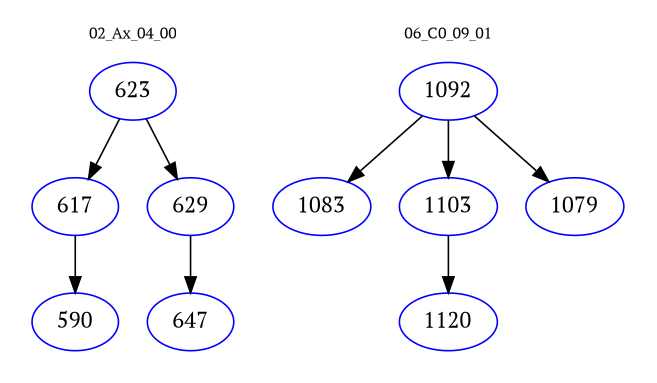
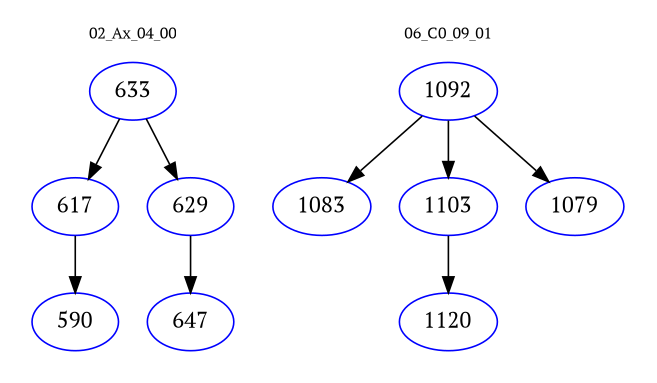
(133, 91) -> (133, 91)
